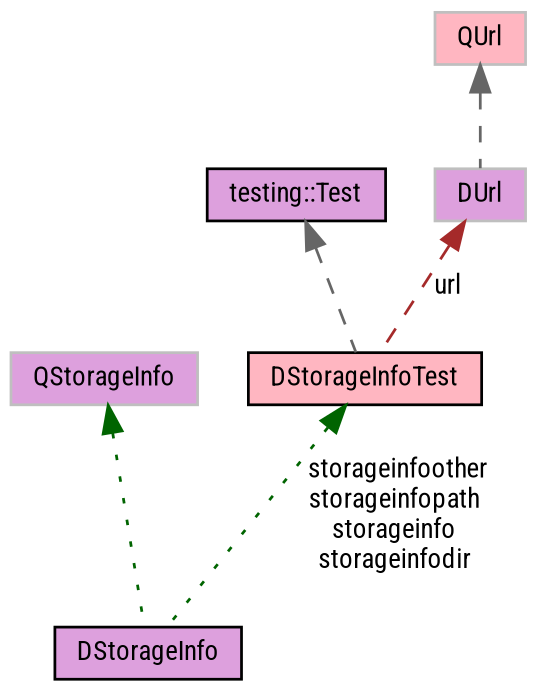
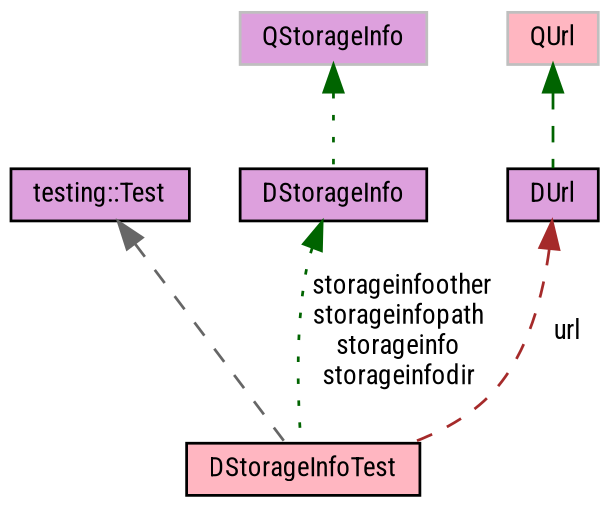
(480, 131) -> (553, 131)
(480, 195) -> (553, 195)
(248, 527) -> (299, 345)
